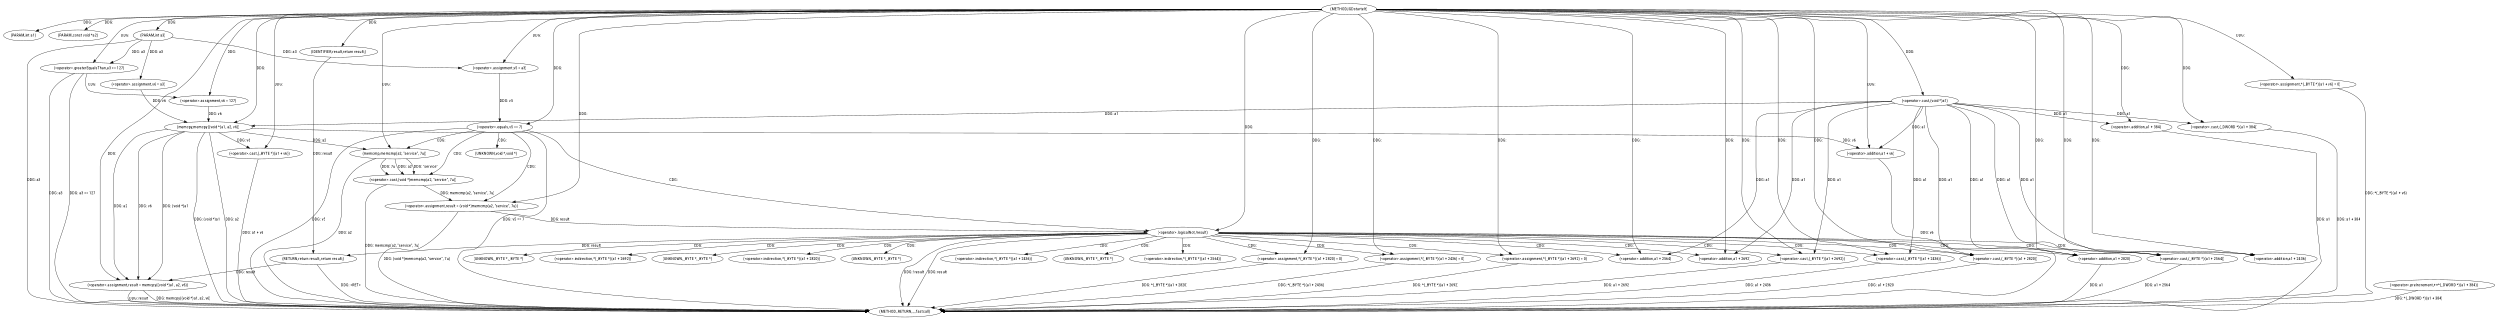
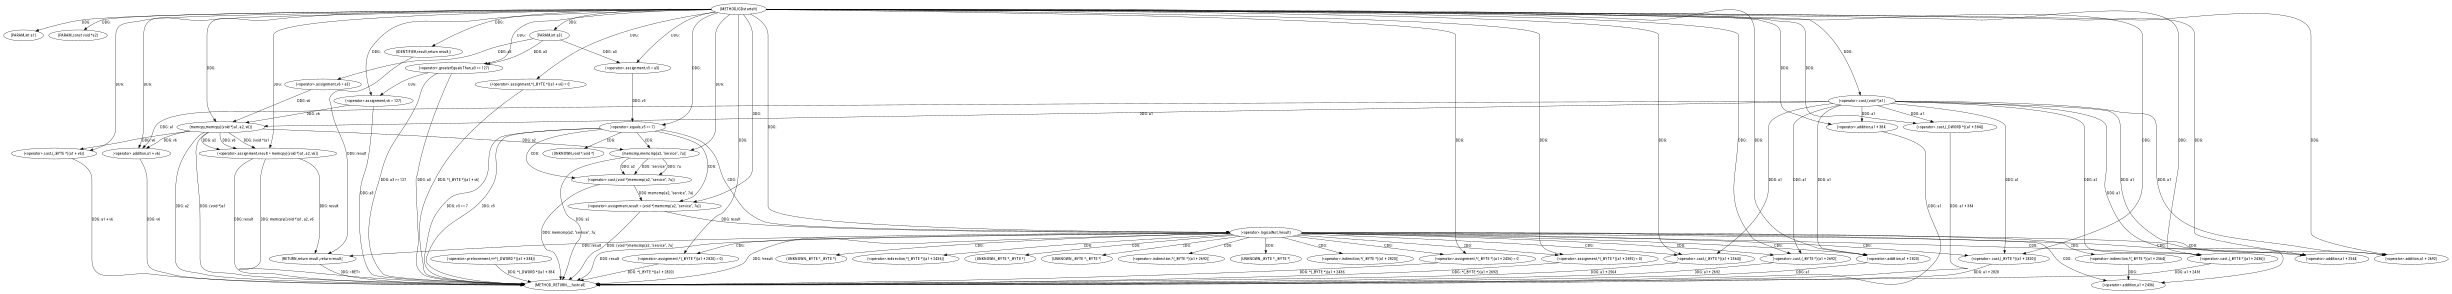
(1974, 18) -> (2128, 271)
(229, 272) -> (320, 199)
(274, 308) -> (366, 265)
